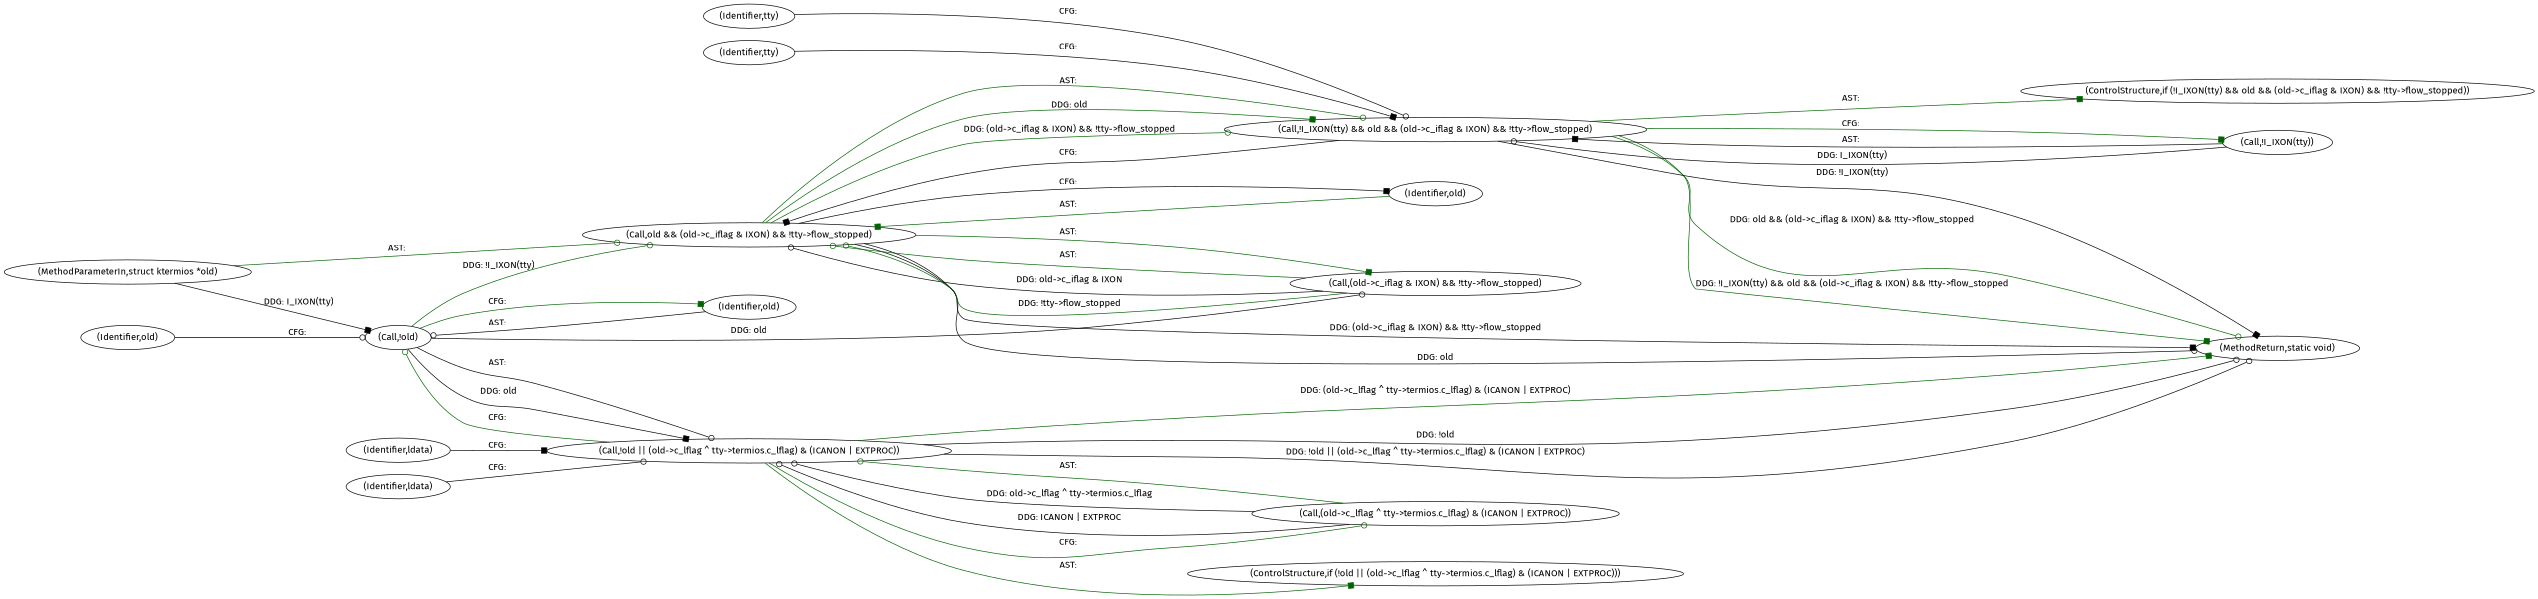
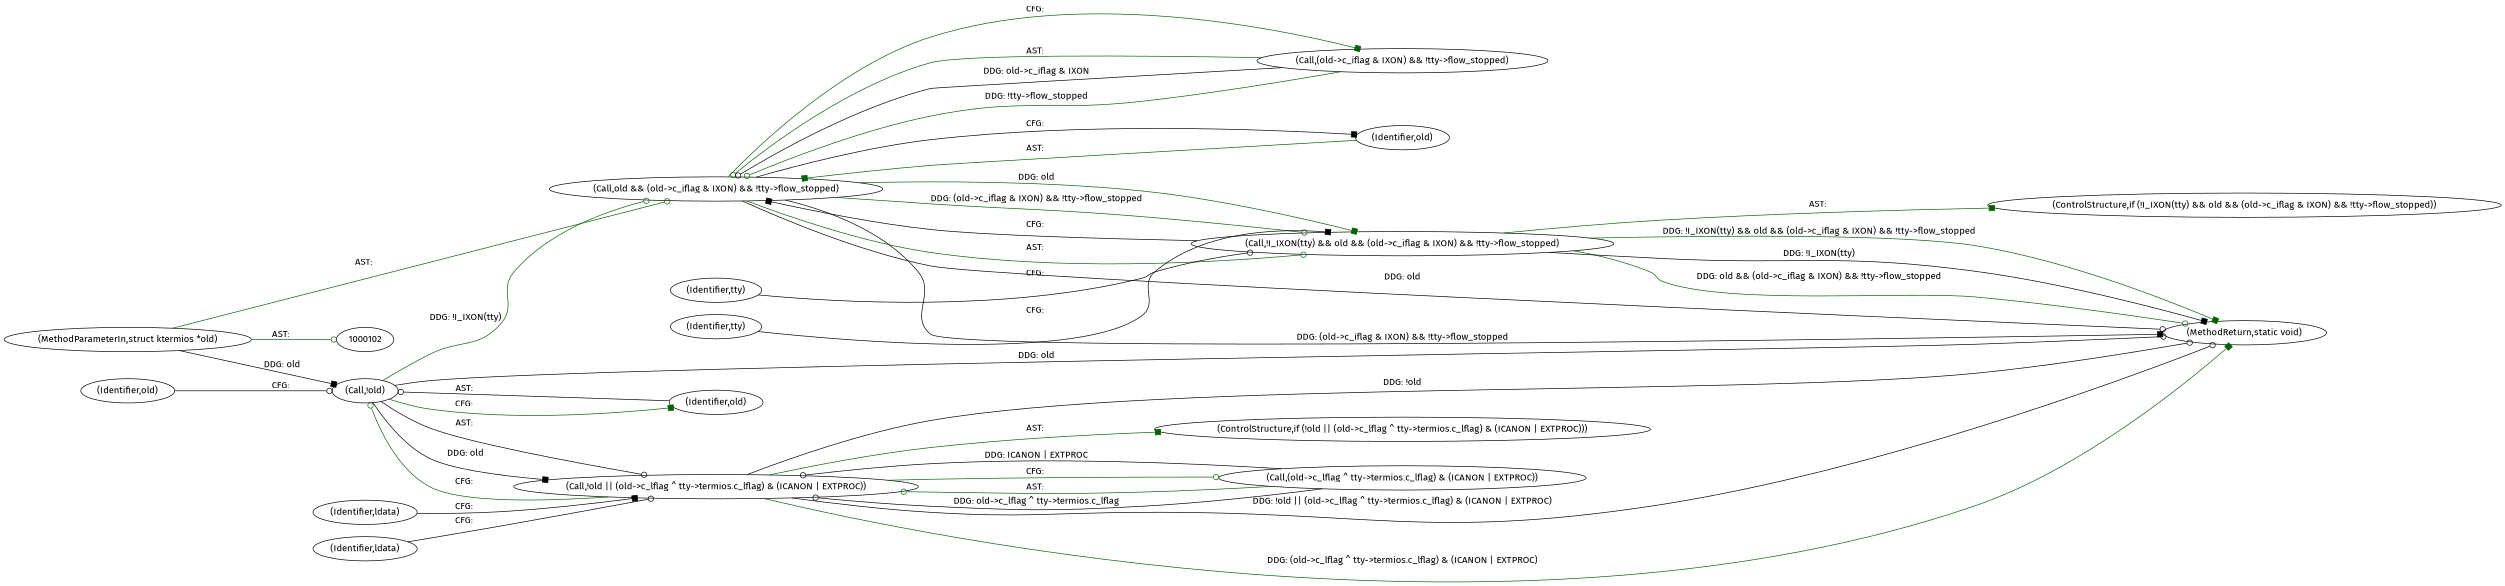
(2278, 142) -> none
(1070, 232) -> (1036, 9)
(299, 302) -> (282, 365)
(896, 337) -> (1277, 357)
none -> (365, 340)
